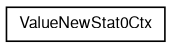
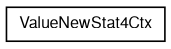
(86, 24) -> (86, 24)
